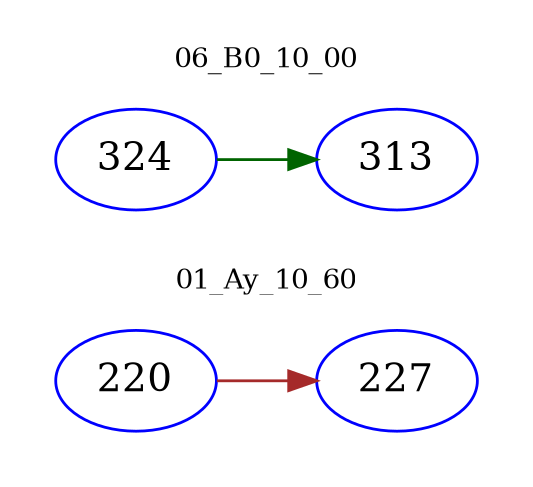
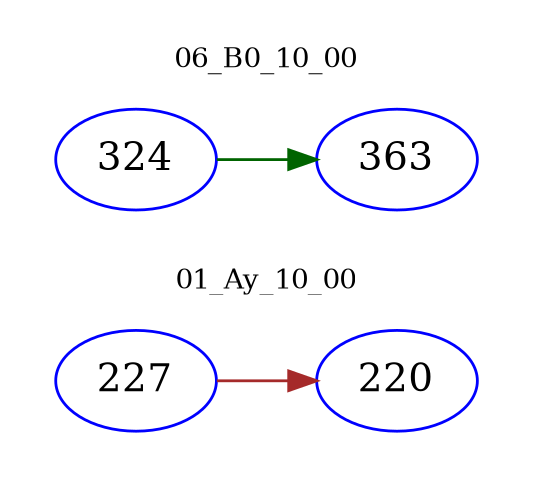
(397, 160) -> (397, 160)
(267, 281) -> (267, 281)
(253, 381) -> (253, 381)
